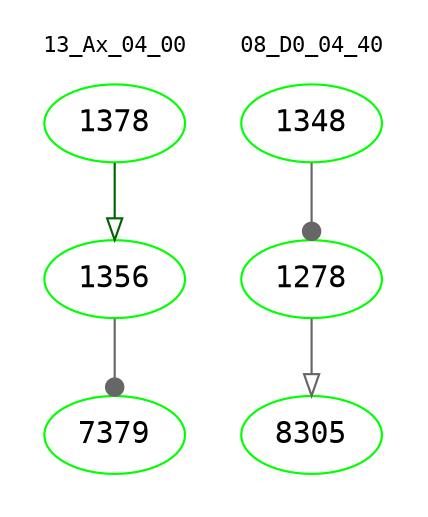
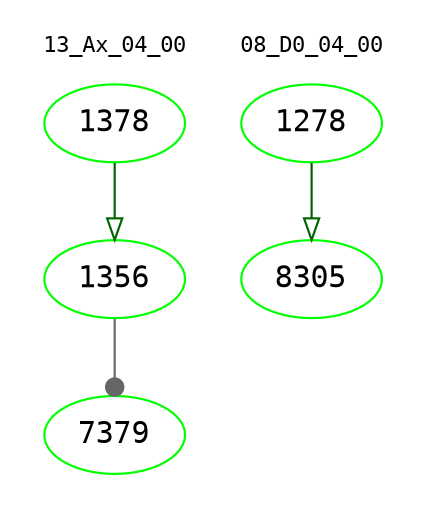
(313, 47) -> (313, 47)
(312, 123) -> none
(312, 346) -> (312, 191)
